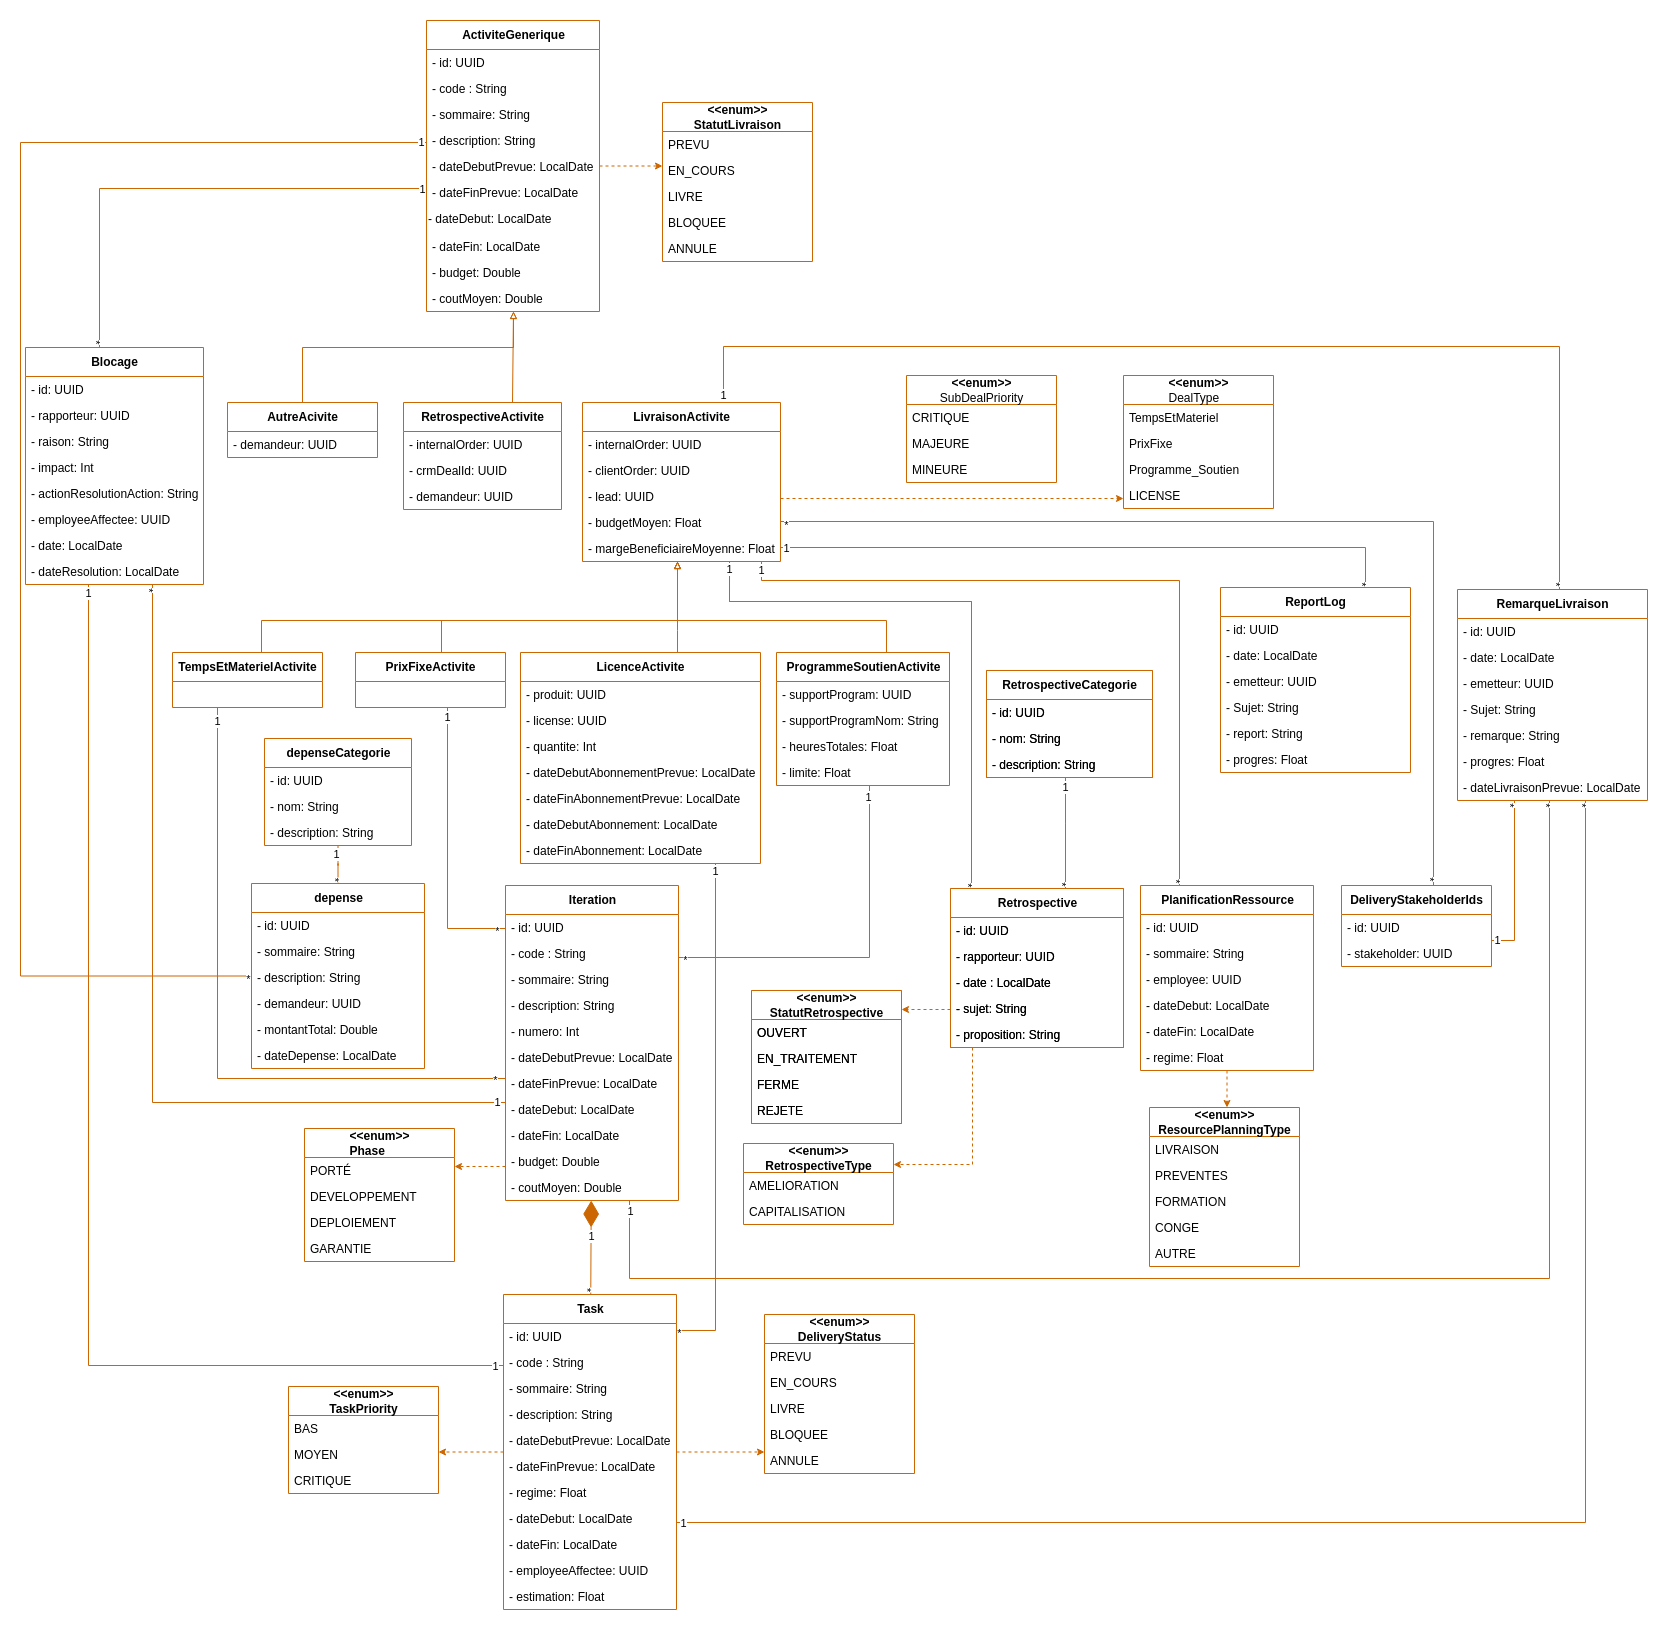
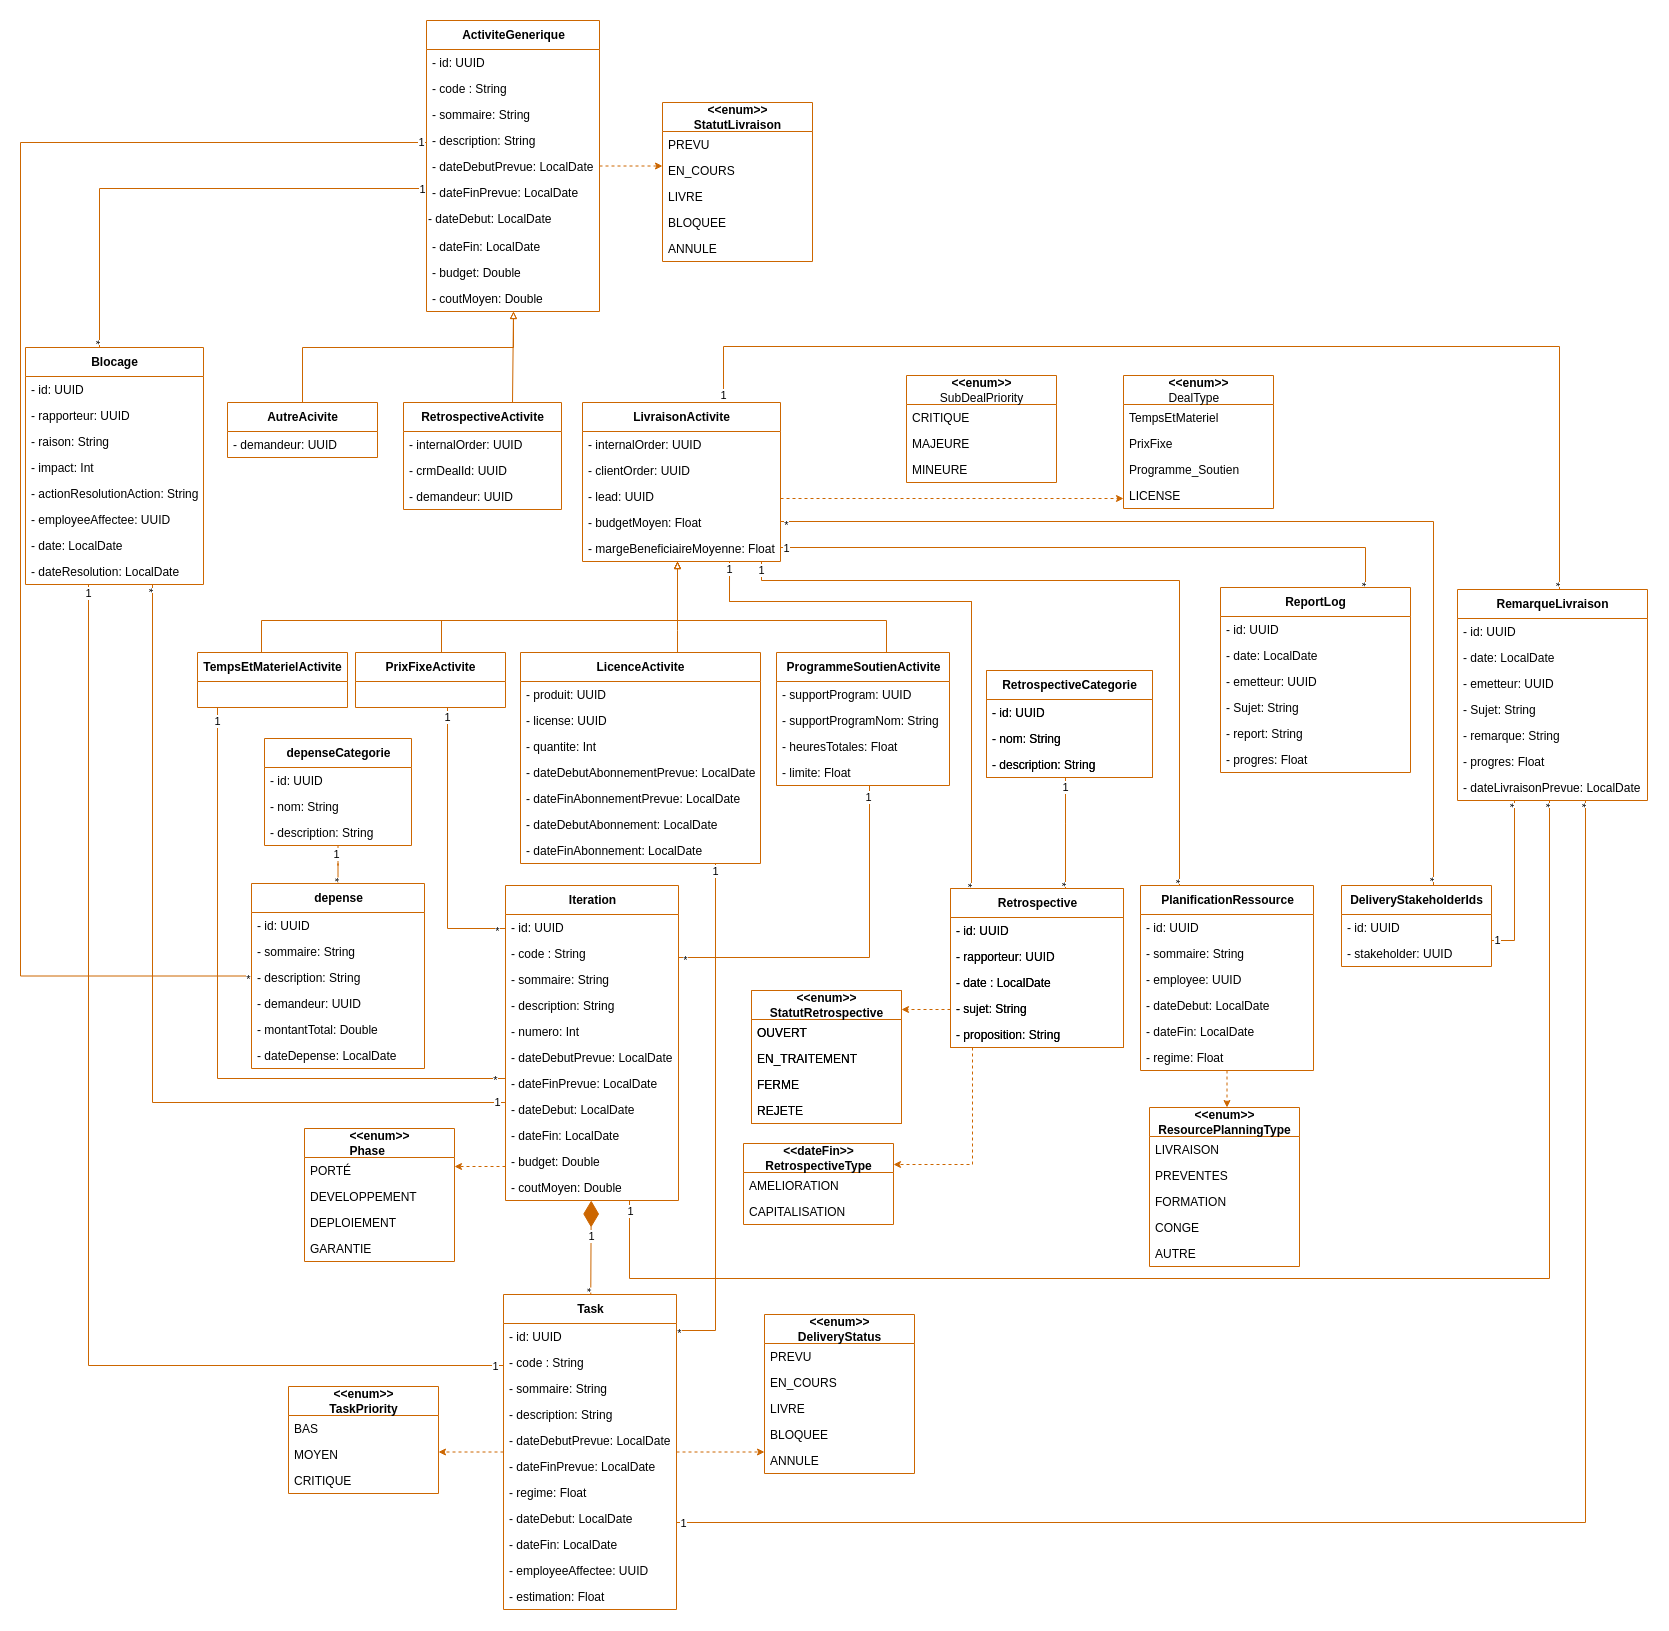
(248, 680) -> (273, 680)
(819, 1159) -> (819, 1159)
